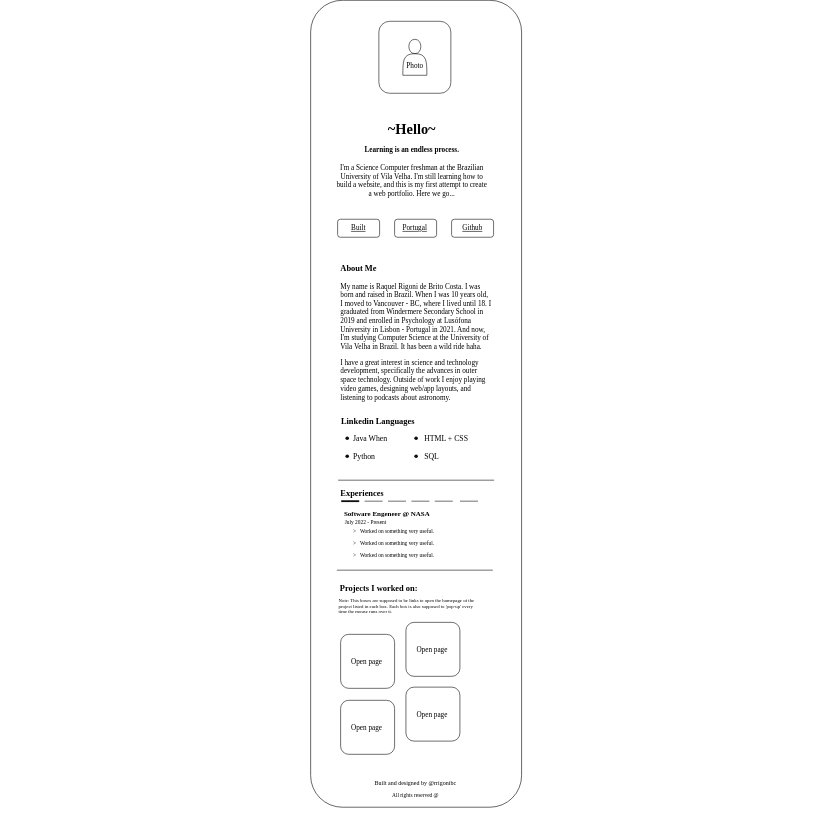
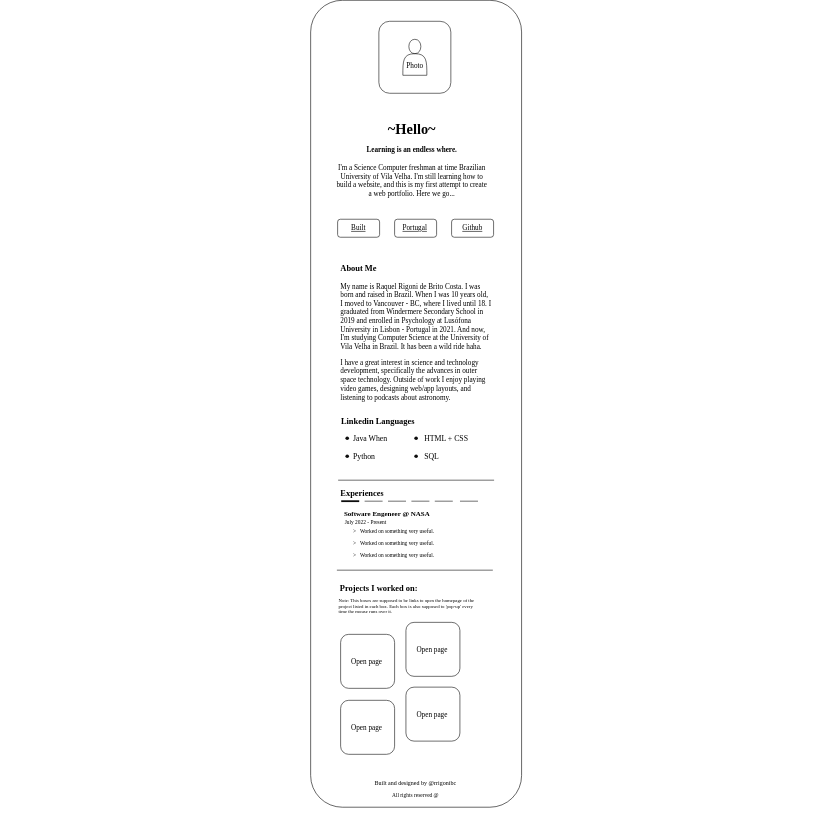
(412, 137) -> (412, 137)
(412, 150) -> (412, 150)
